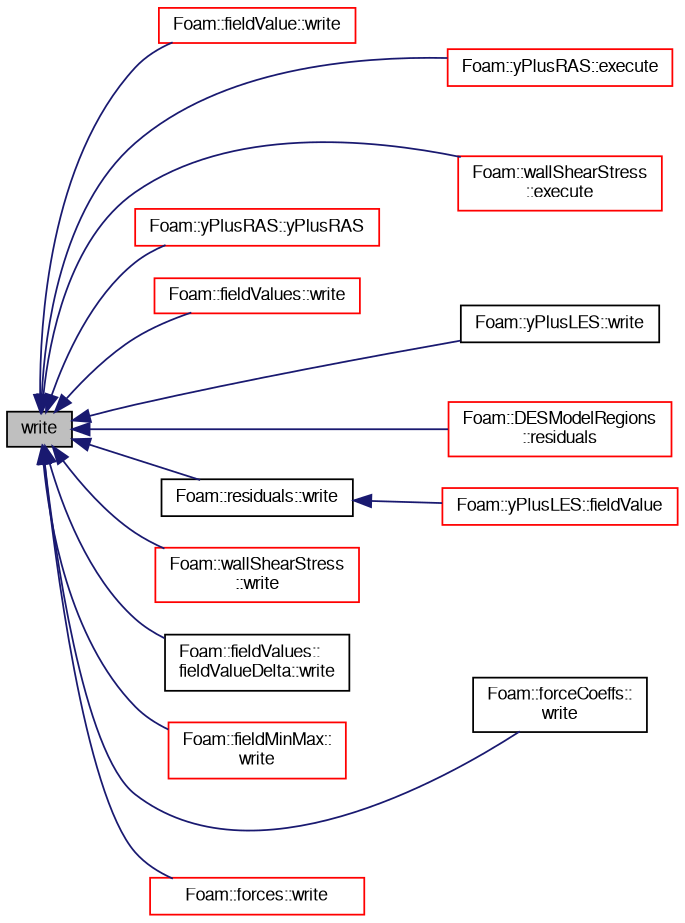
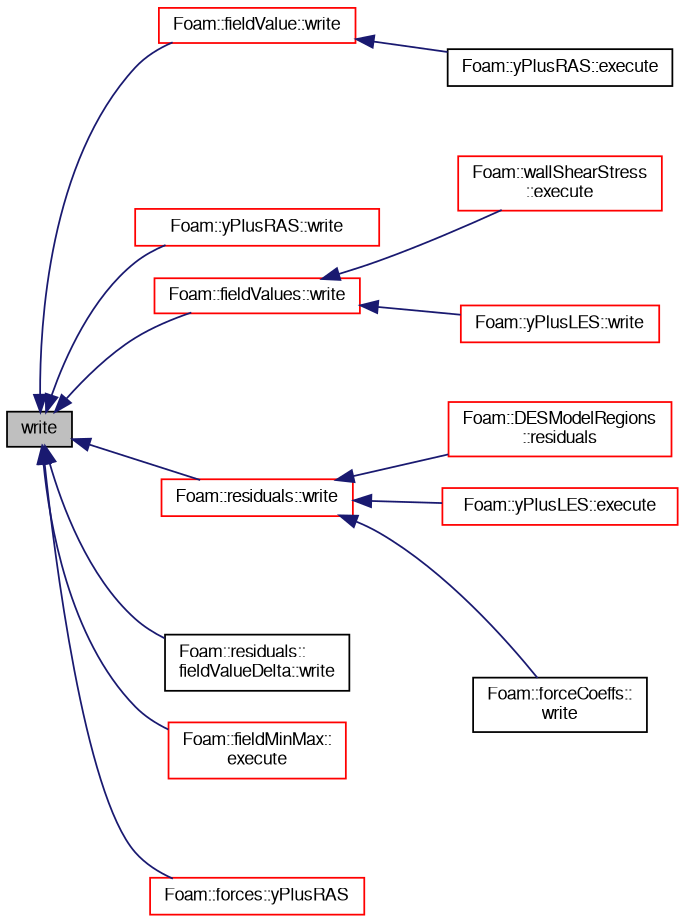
(560, 68) -> (560, 68)
(158, 127) -> (411, 47)
(183, 167) -> (421, 245)
(257, 227) -> (257, 227)
(560, 324) -> (560, 324)
(275, 375) -> (419, 311)
(269, 429) -> (401, 465)
(257, 498) -> (257, 498)
(560, 506) -> (560, 506)
(257, 575) -> none
(257, 663) -> (257, 663)
(257, 750) -> (257, 750)
(164, 810) -> (455, 590)
(257, 896) -> (257, 896)
